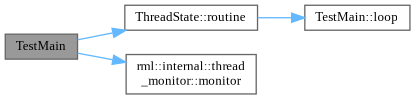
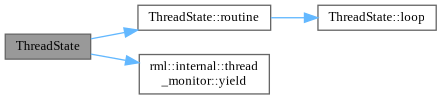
(357, 18) -> (377, 18)
(41, 47) -> (48, 47)
(191, 74) -> (204, 74)
